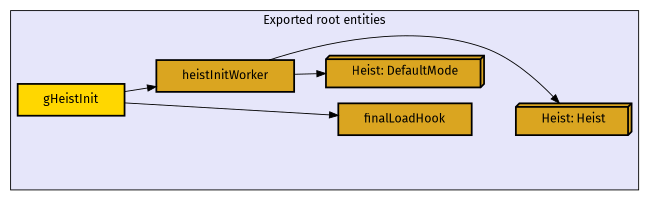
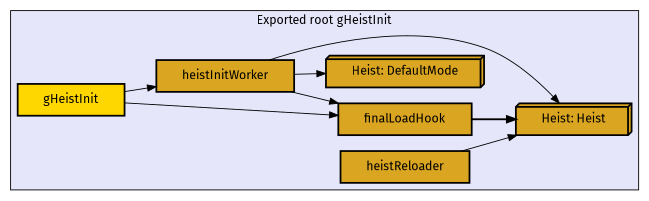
(325, 21) -> (325, 21)
none -> (311, 97)
none -> (489, 119)
none -> (405, 167)
